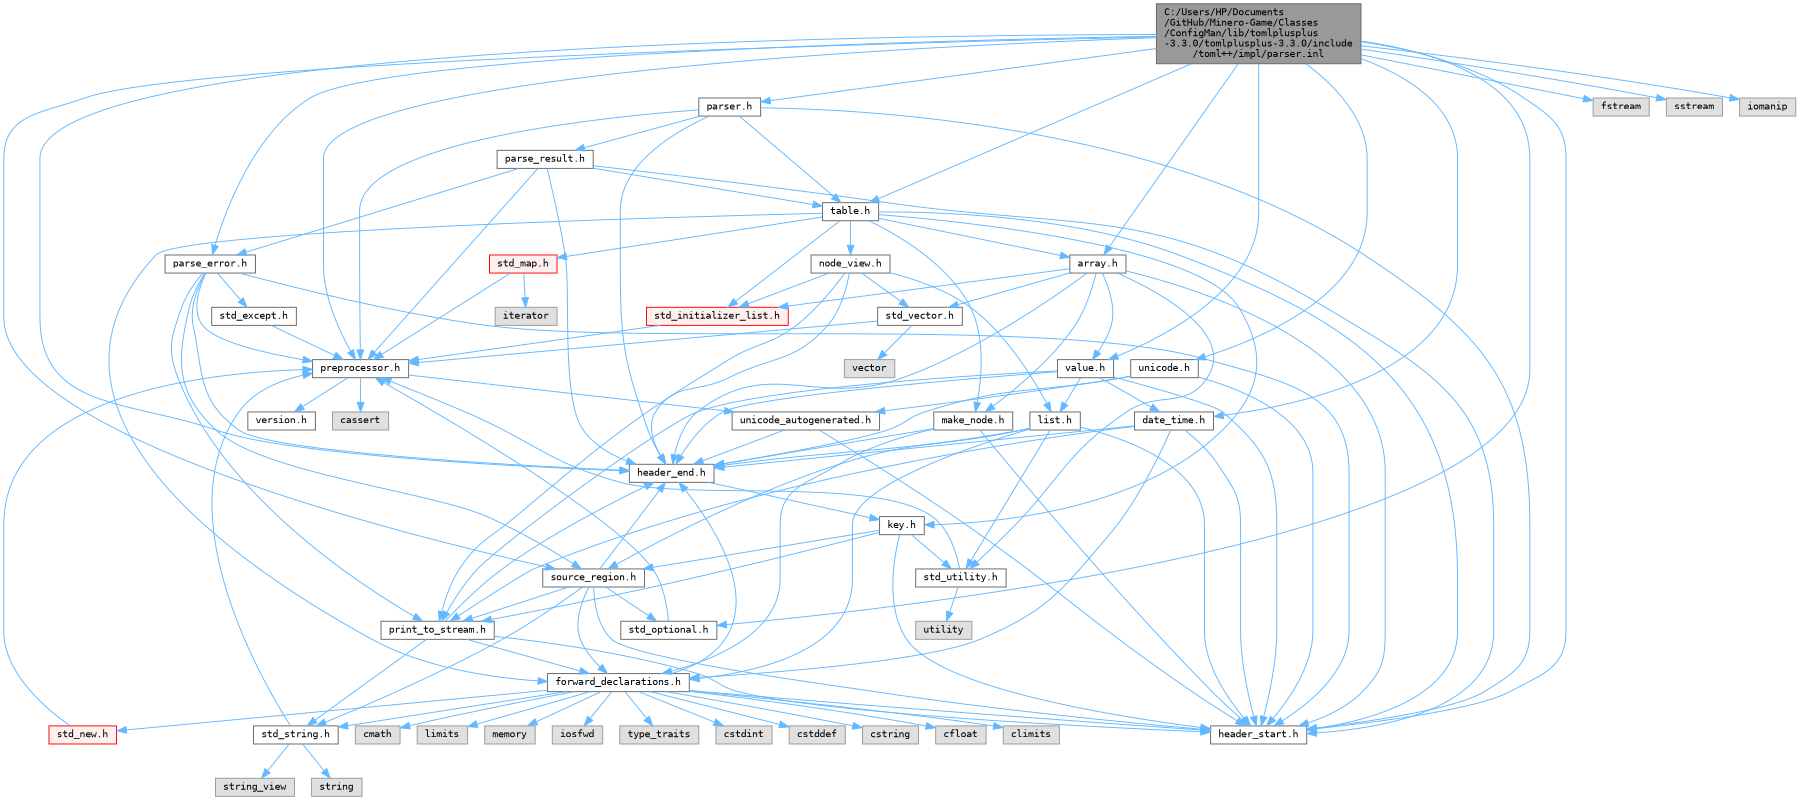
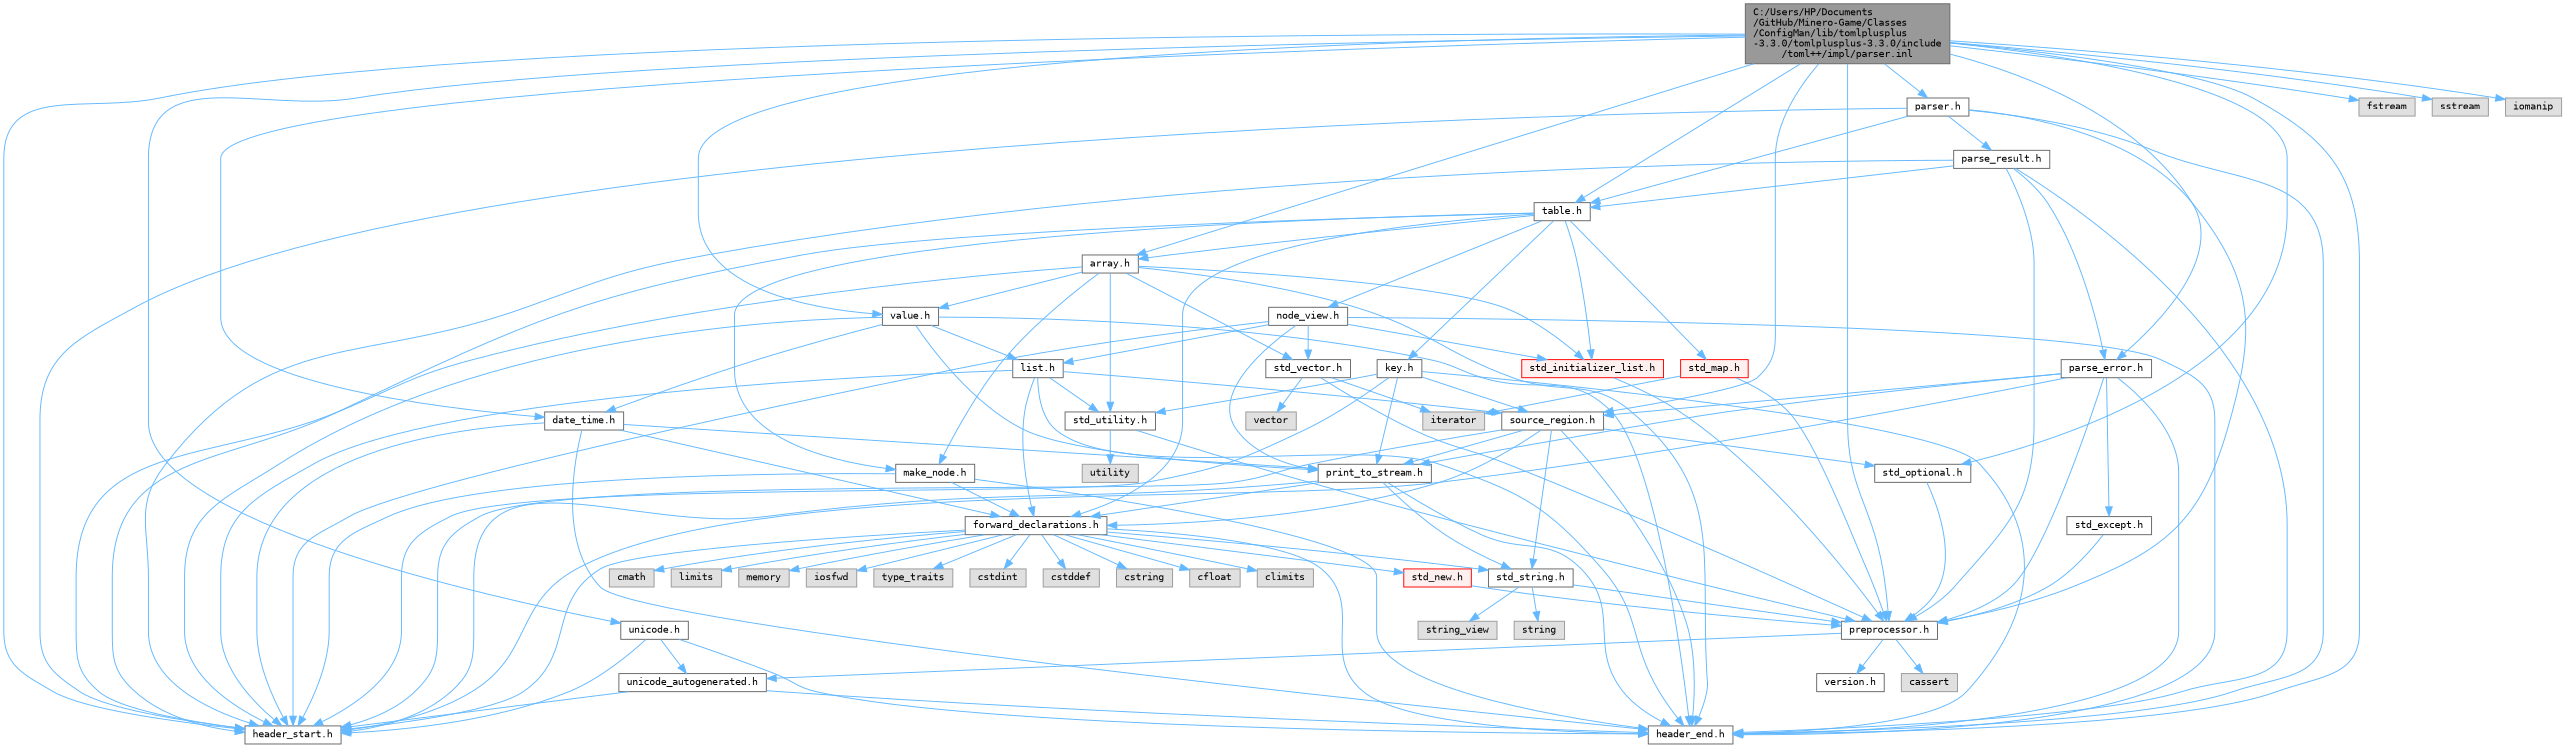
none -> (1379, 394)
none -> (722, 418)
(793, 501) -> (1943, 446)
